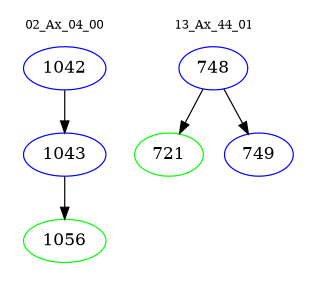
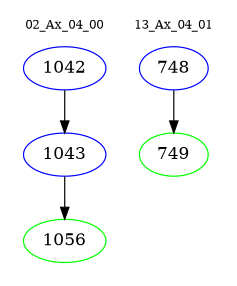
(214, 26) -> (174, 26)
(169, 155) -> none
(259, 155) -> (174, 155)
